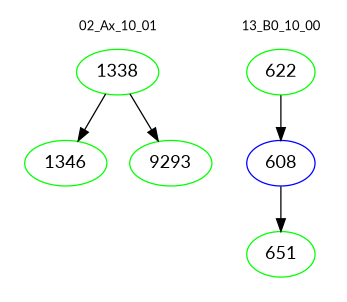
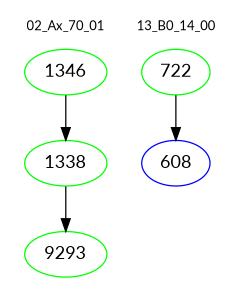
(118, 27) -> (66, 27)
(282, 27) -> (177, 27)
(281, 72) -> (176, 72)
(95, 112) -> (66, 111)
(281, 254) -> none
